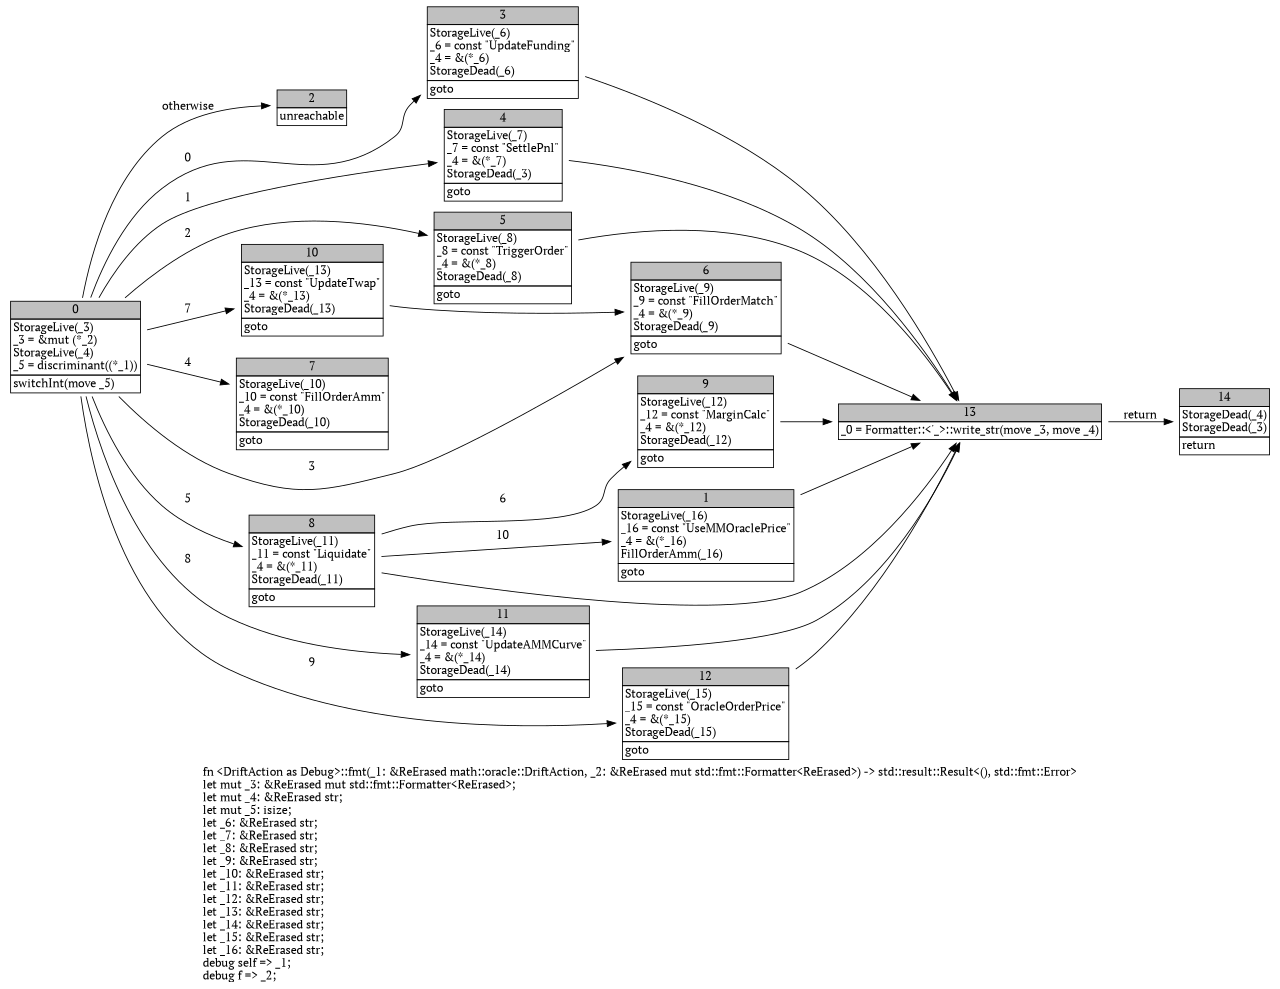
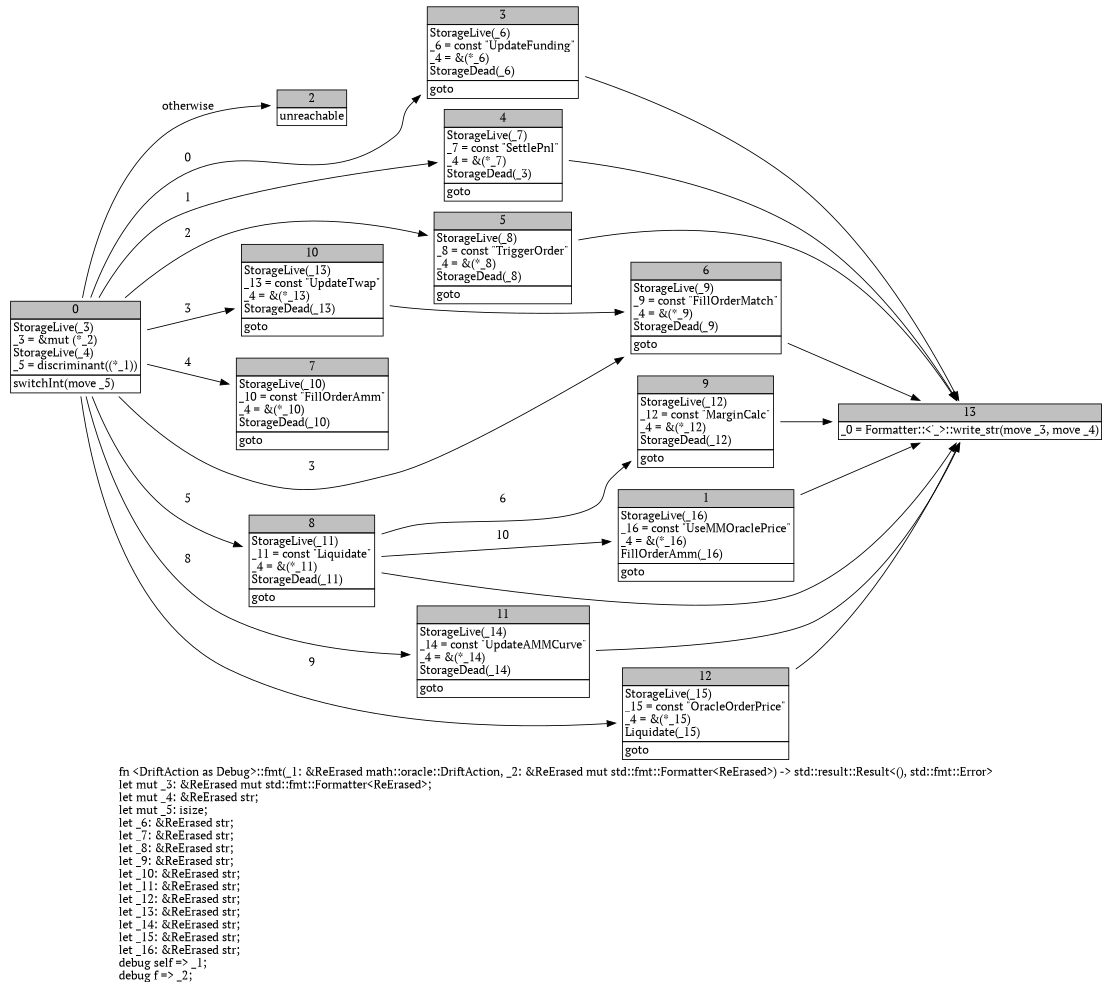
(188, 309) -> (188, 309)
(1225, 422) -> none
(671, 732) -> (663, 732)
